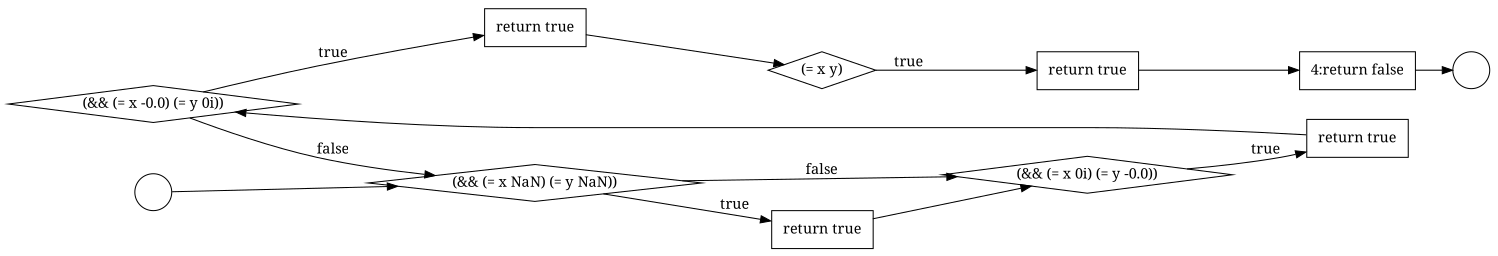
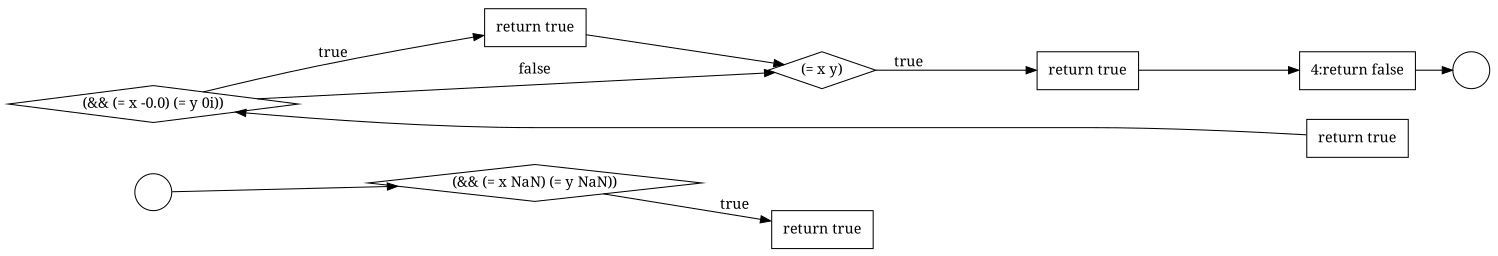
(305, 155) -> (511, 86)
(1087, 175) -> none
